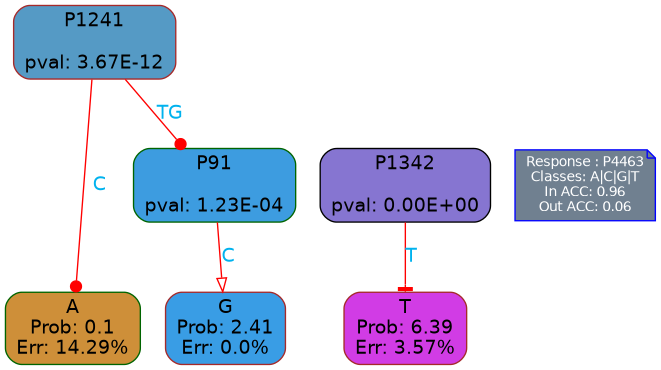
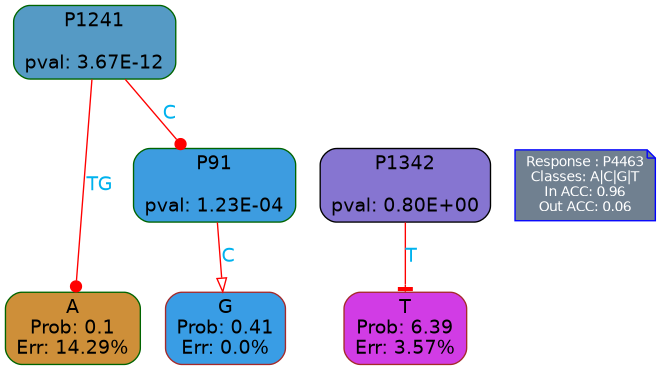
(95, 42) -> (95, 42)
(170, 114) -> (170, 114)
(99, 185) -> (99, 185)
(405, 185) -> (405, 185)
(225, 328) -> (225, 328)
